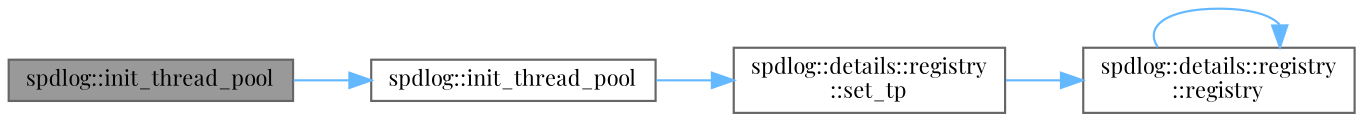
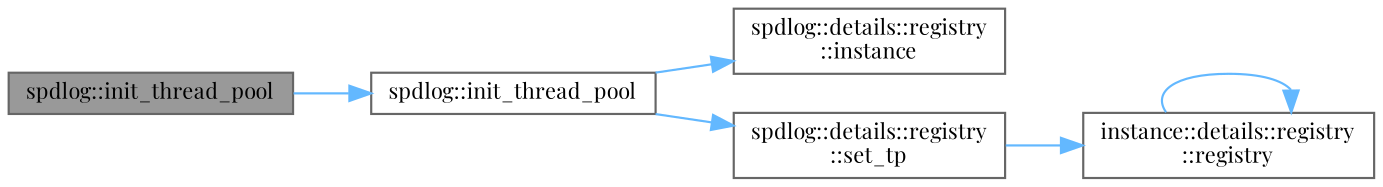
none -> (869, 41)
(1219, 80) -> (1229, 145)
